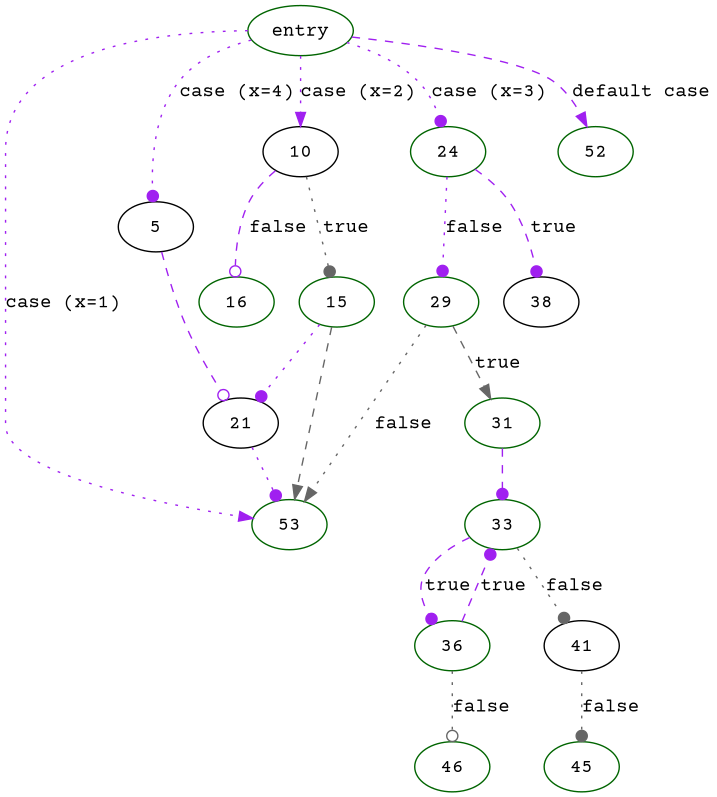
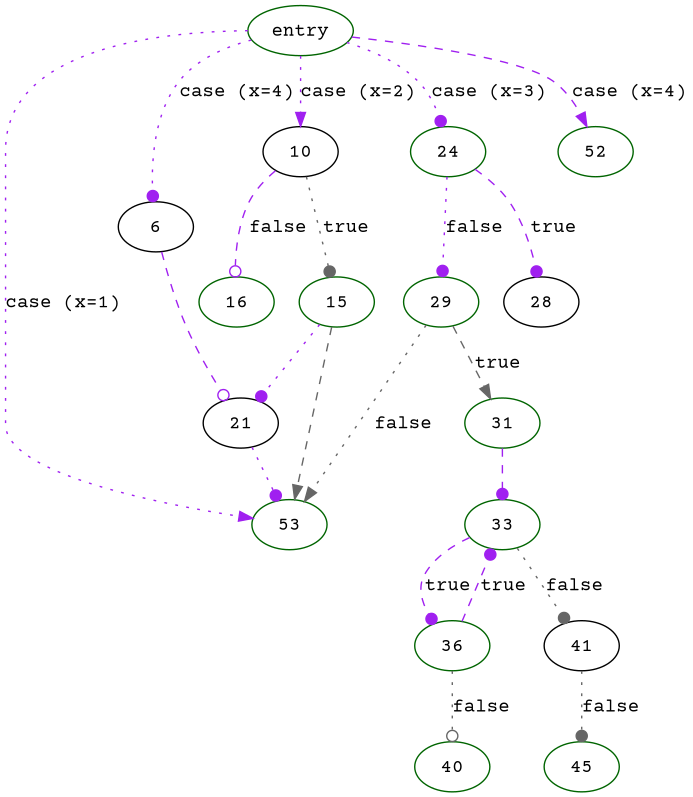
(642, 91) -> (630, 91)
(156, 227) -> (156, 227)
(541, 302) -> (541, 302)
(452, 767) -> (452, 767)
